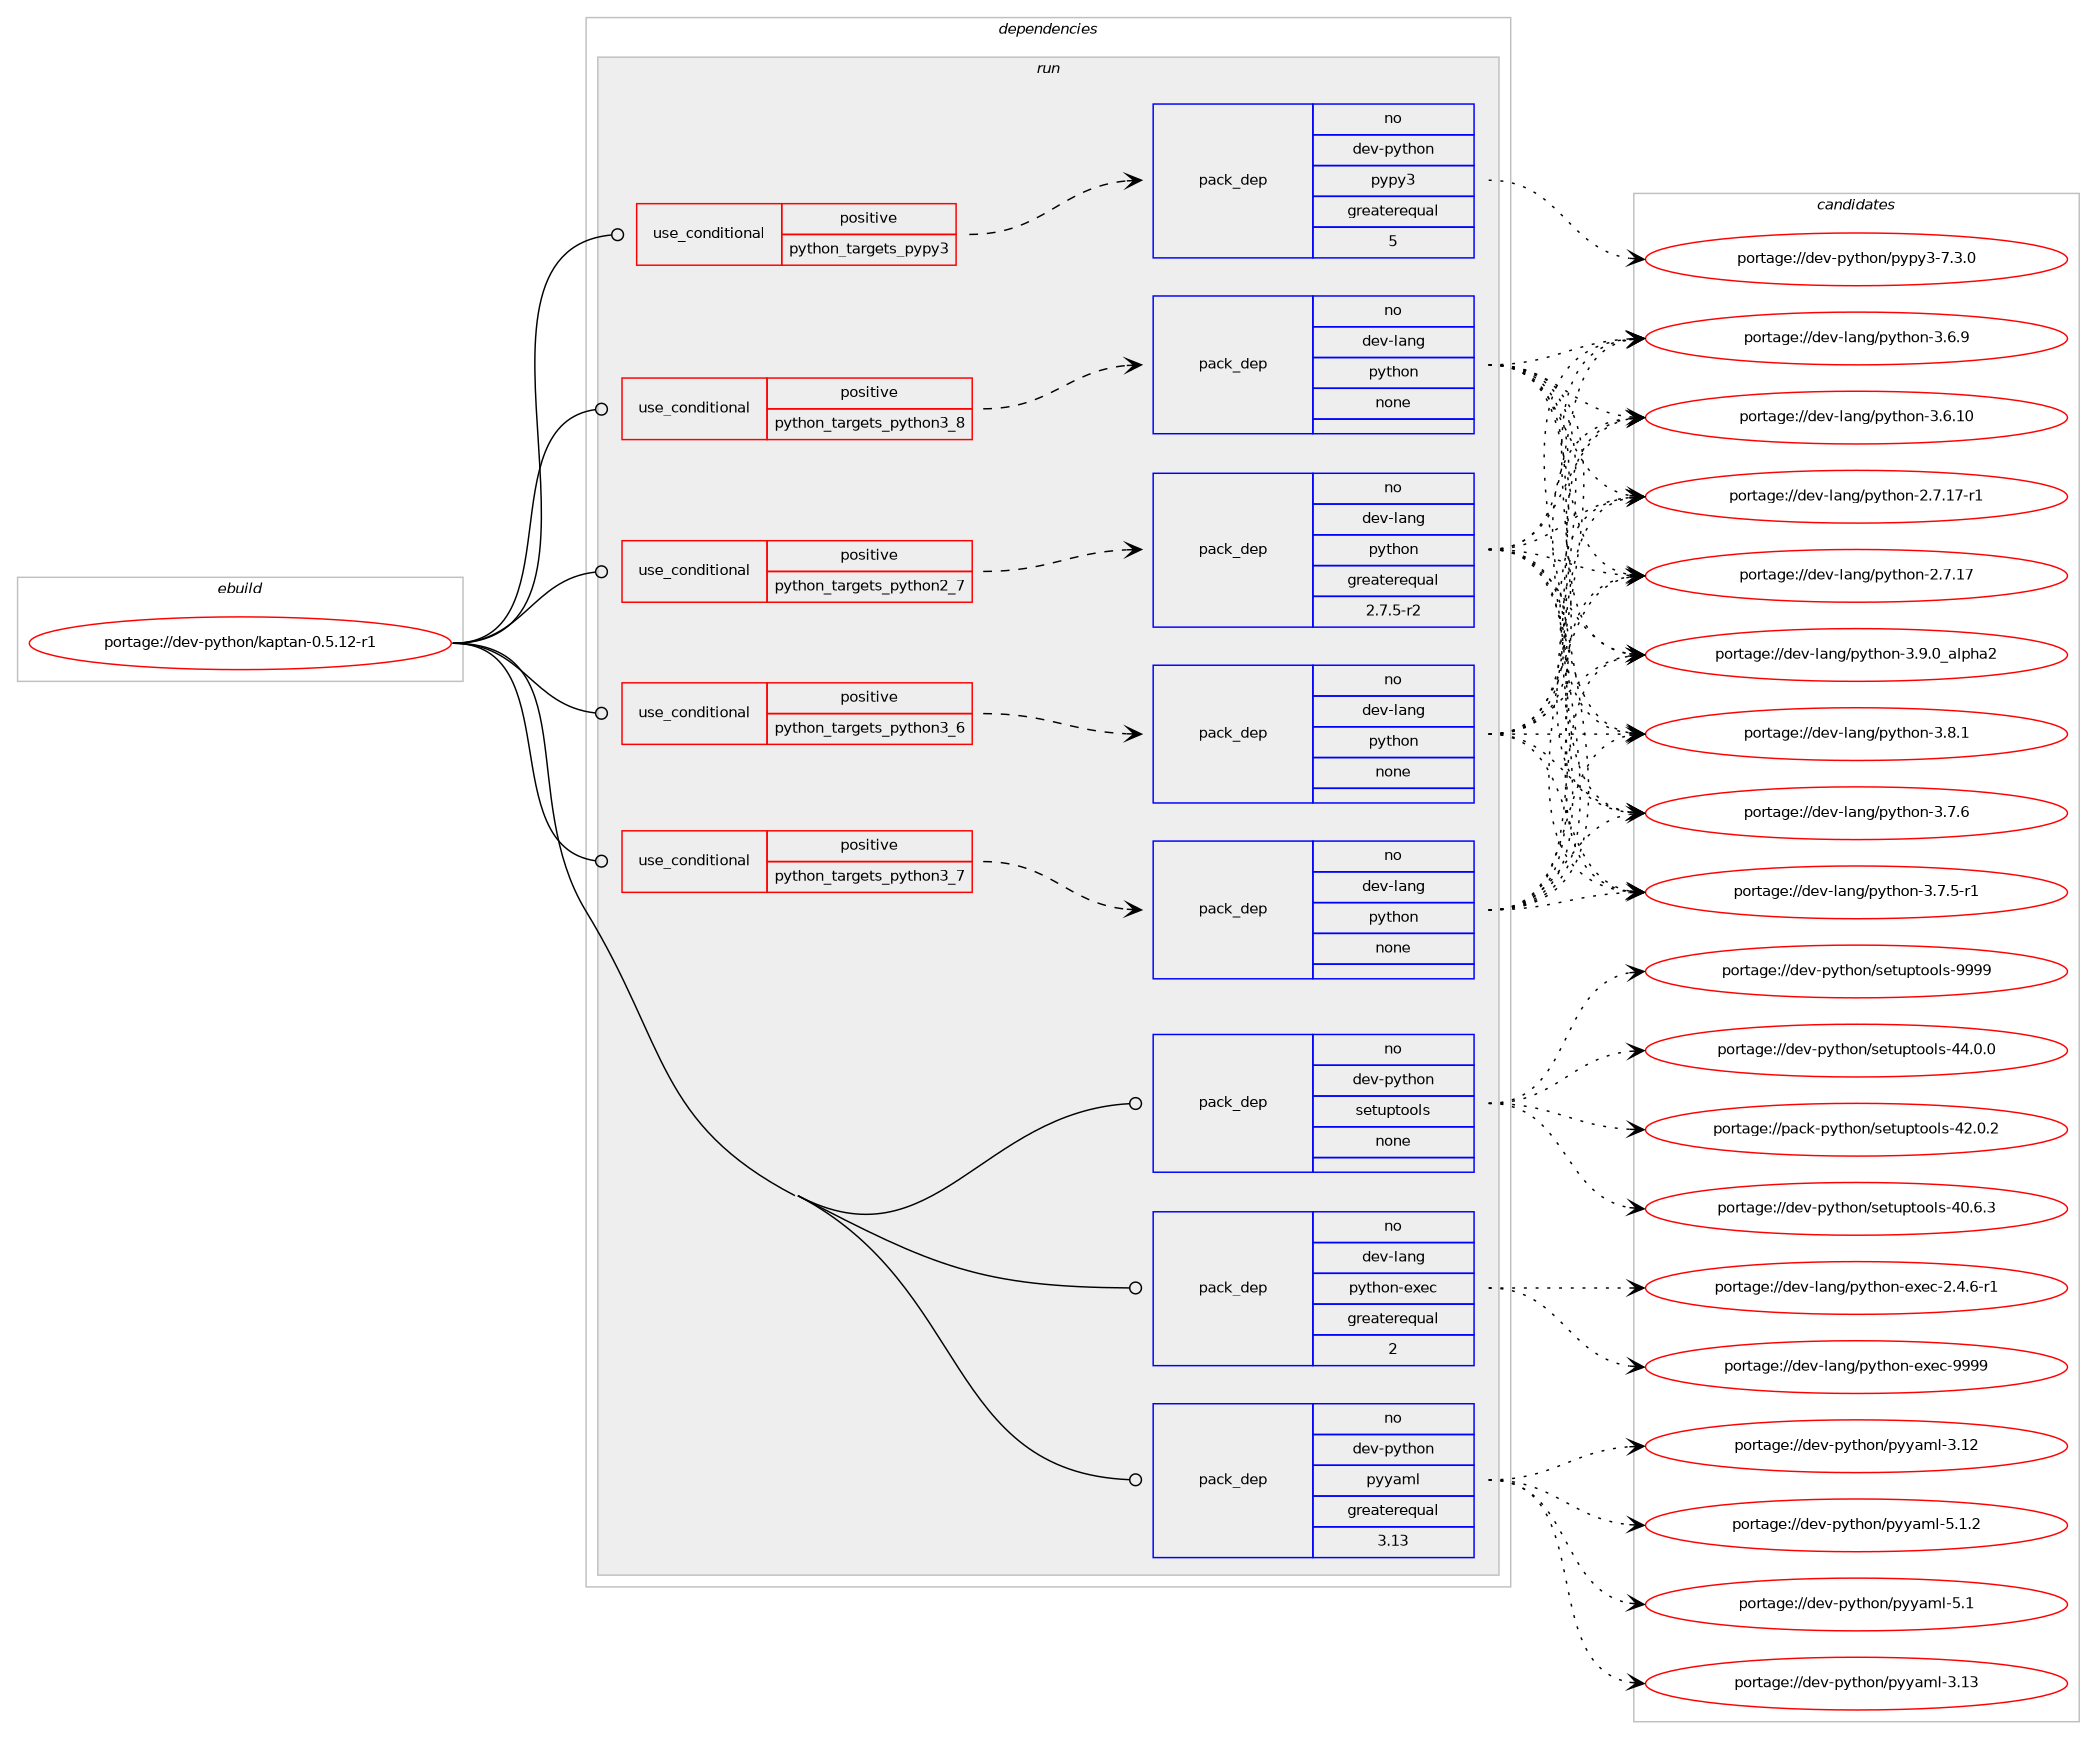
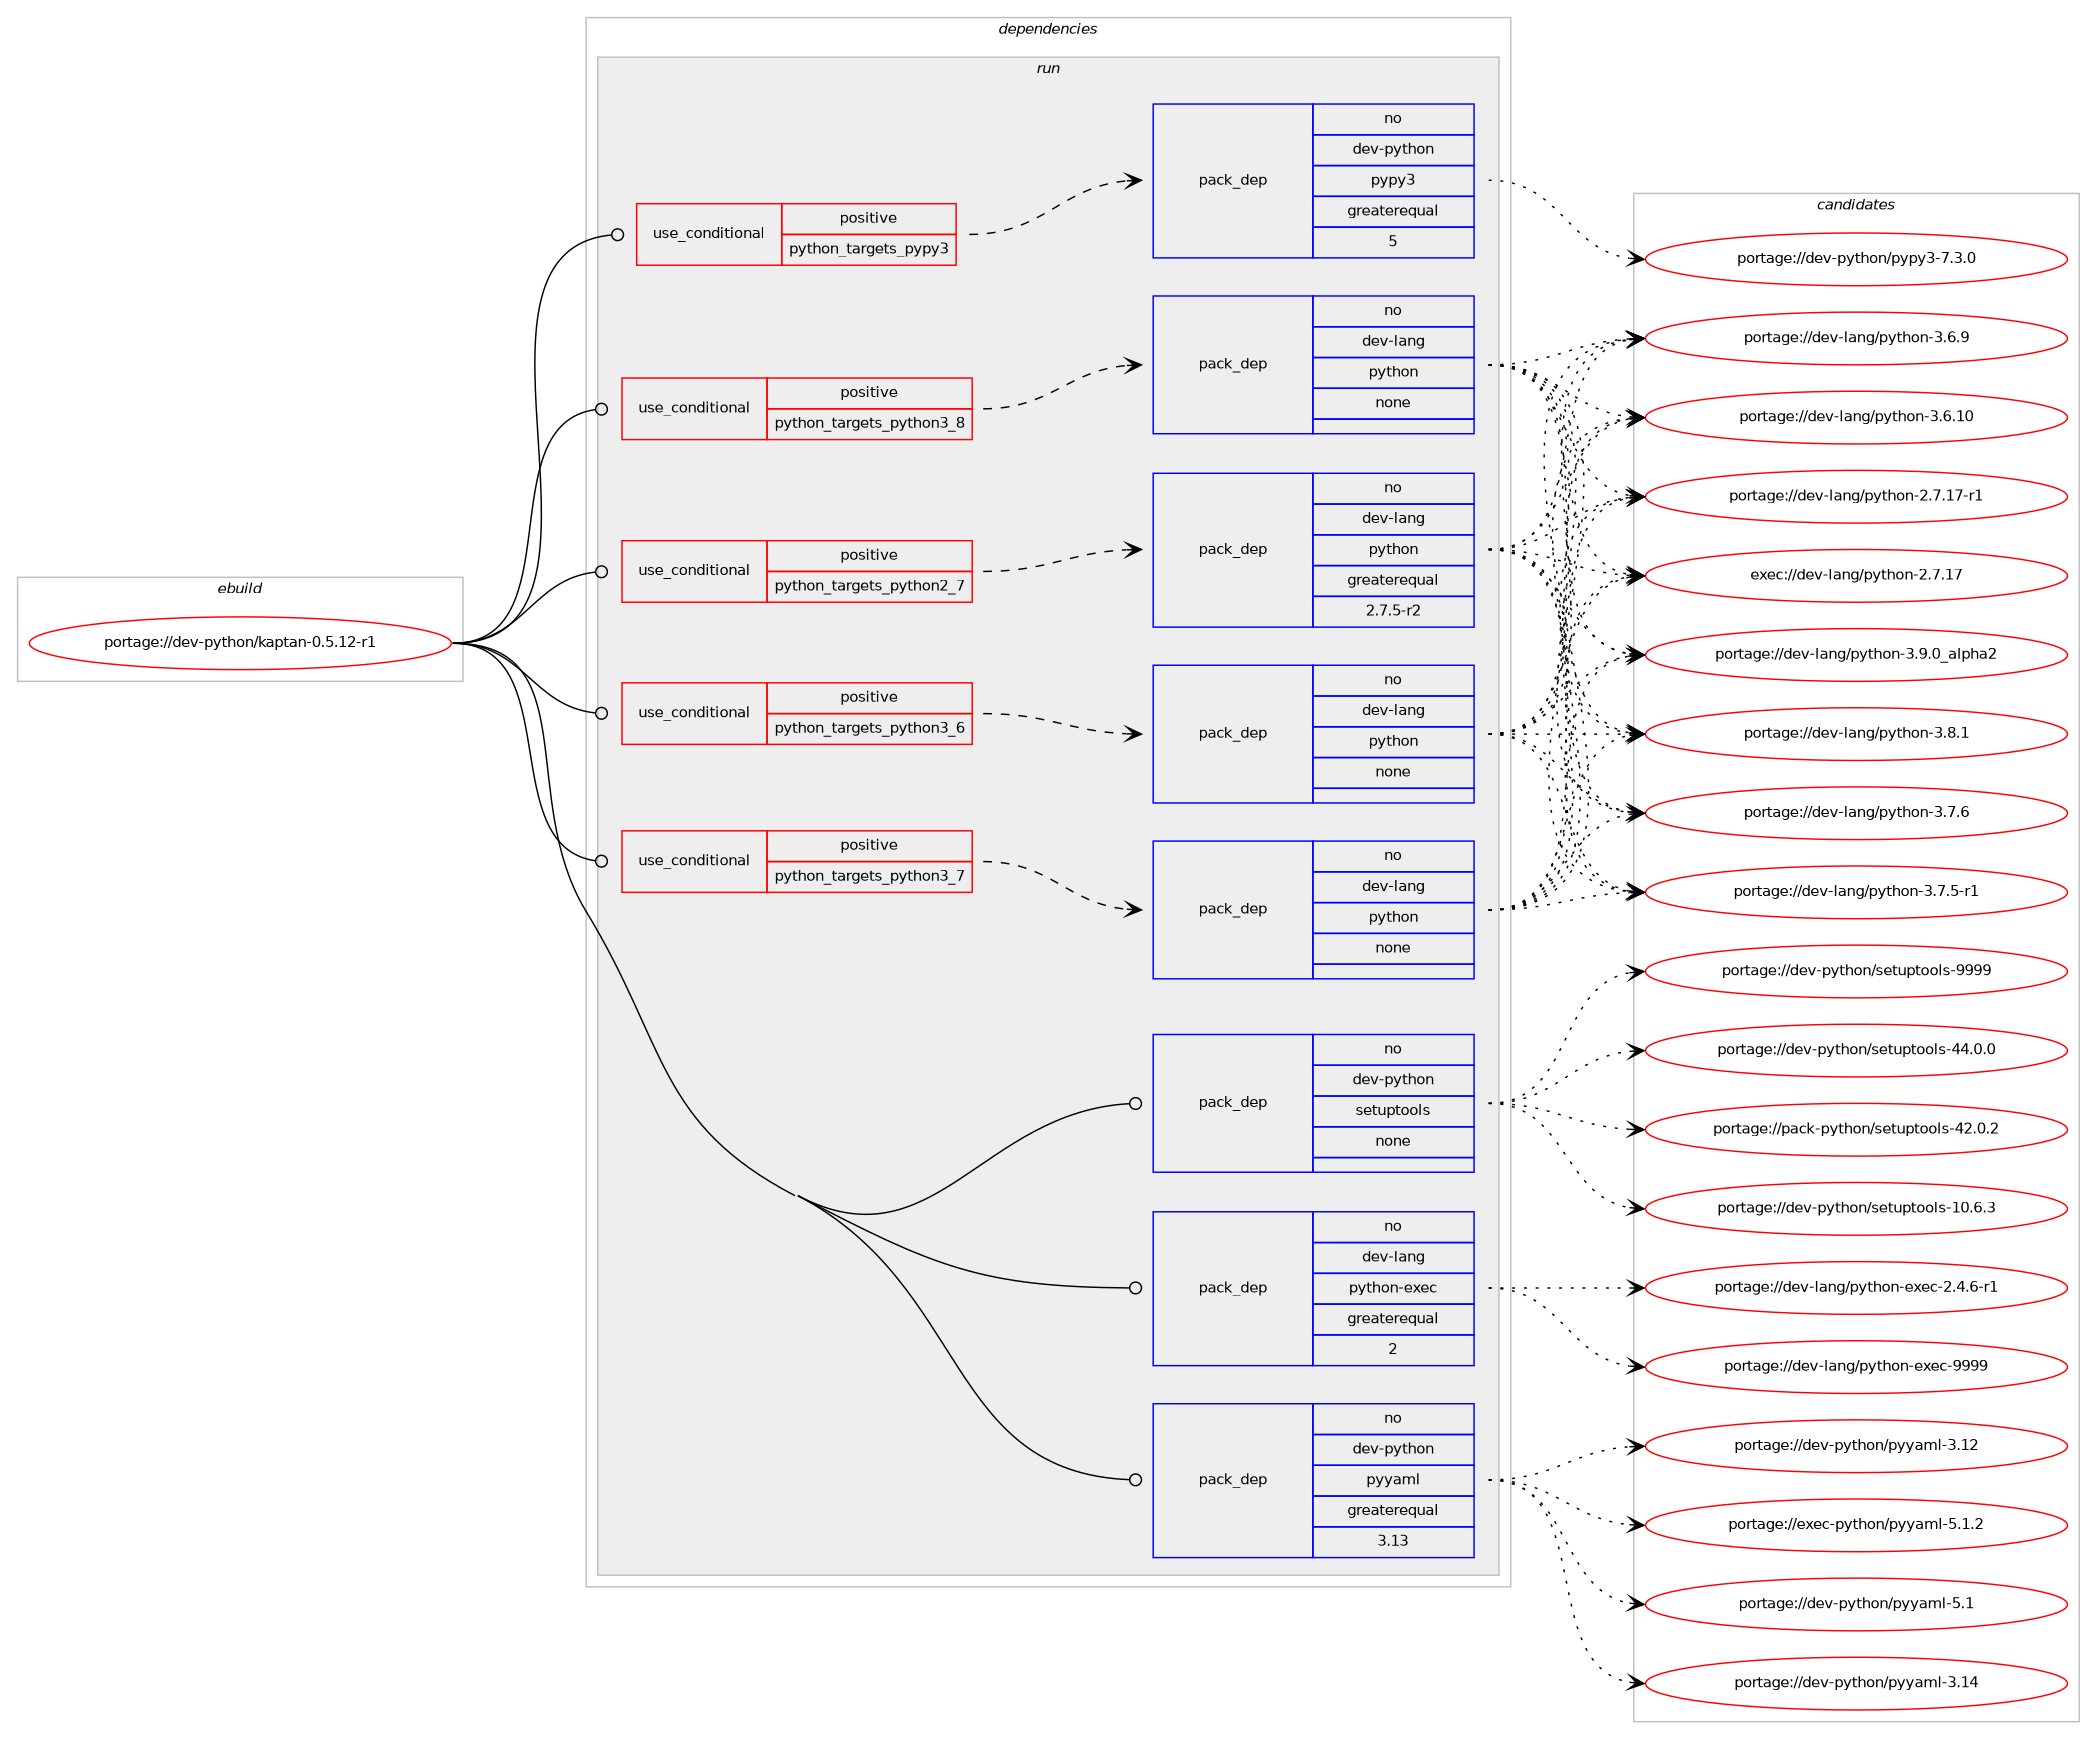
(1857, 576) -> (1857, 576)
(1857, 1209) -> (1857, 1209)
(1857, 1525) -> (1857, 1525)
(1857, 1684) -> (1857, 1684)
